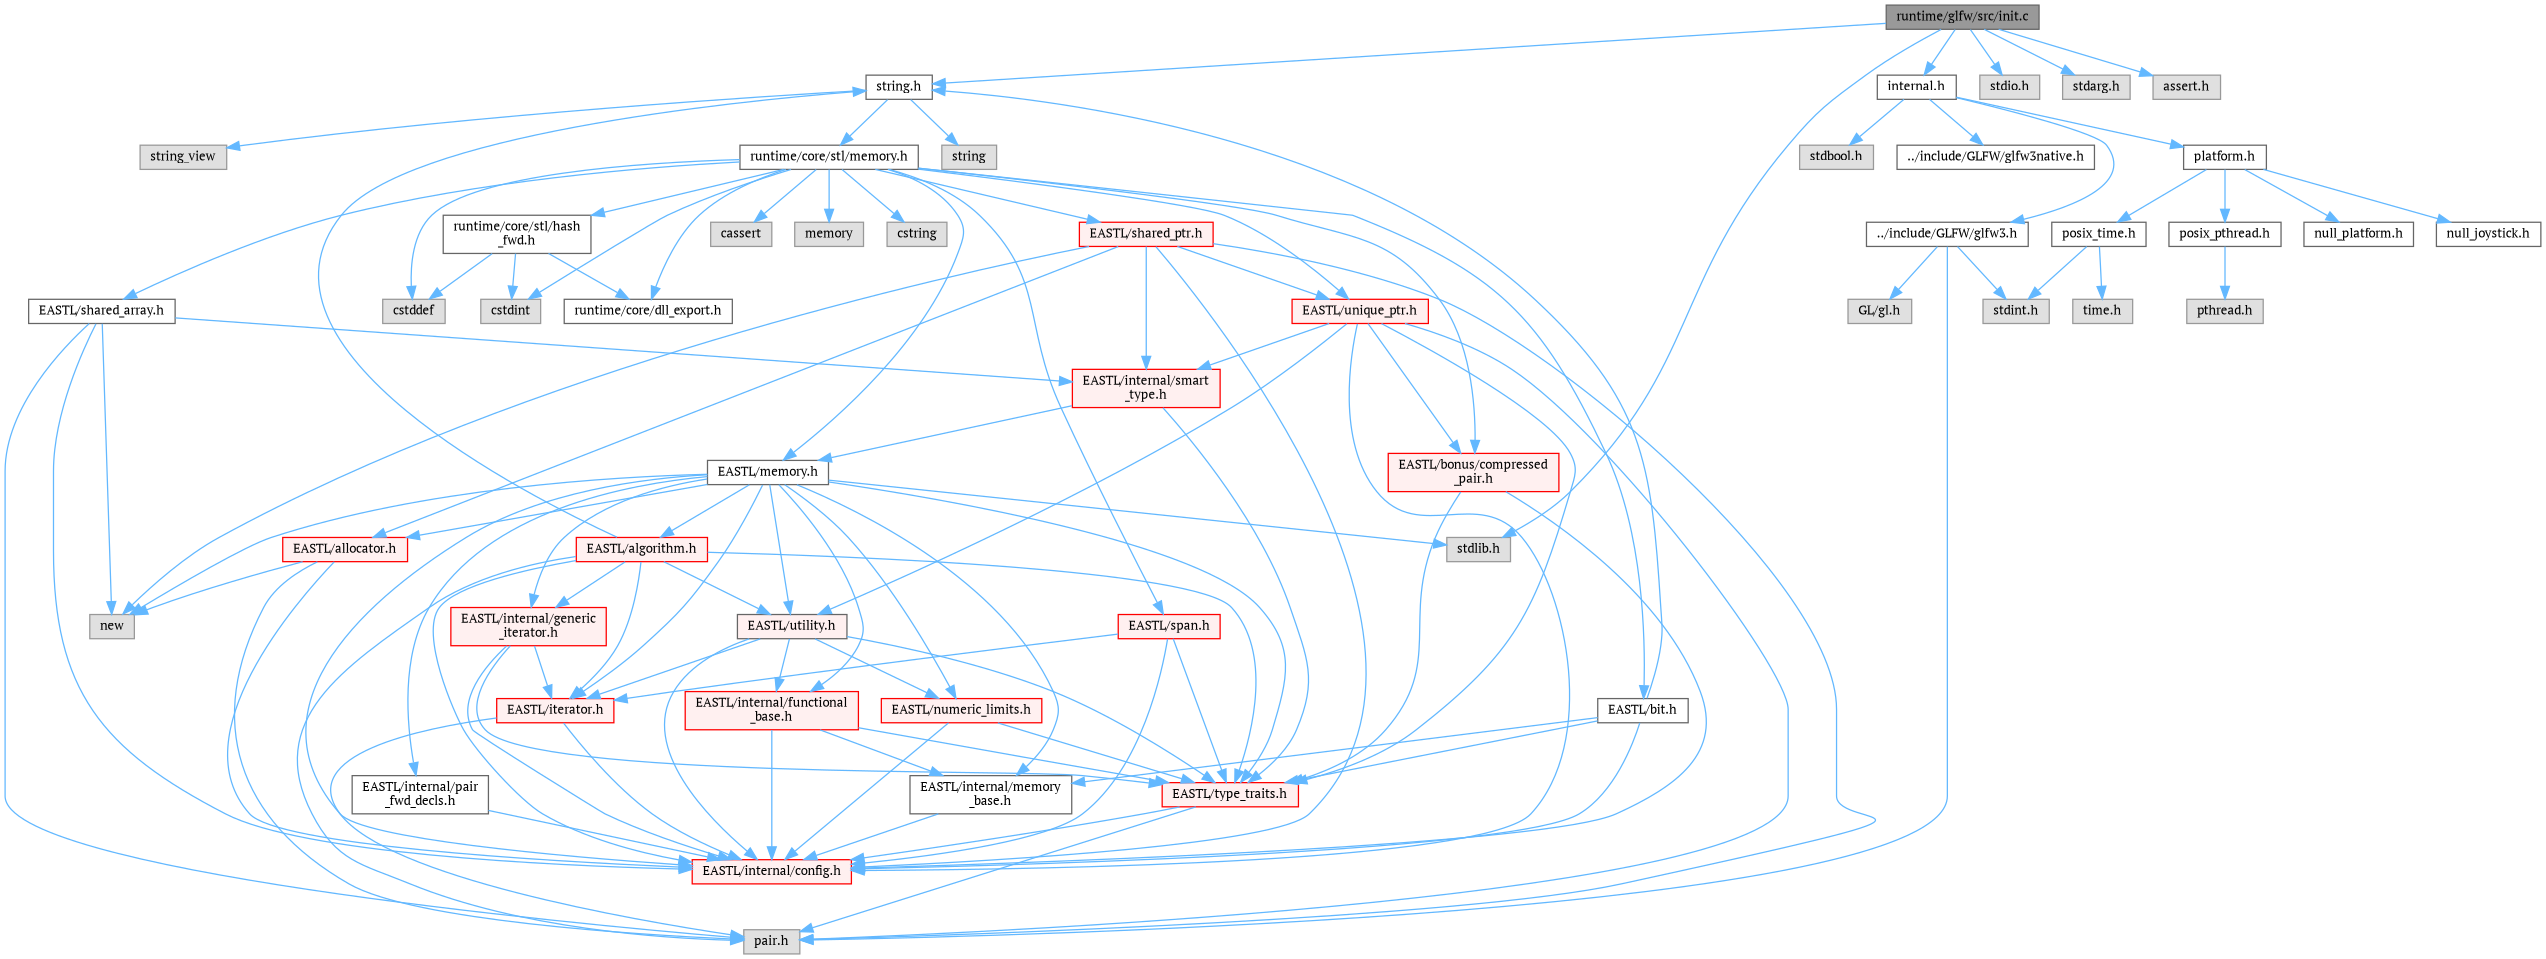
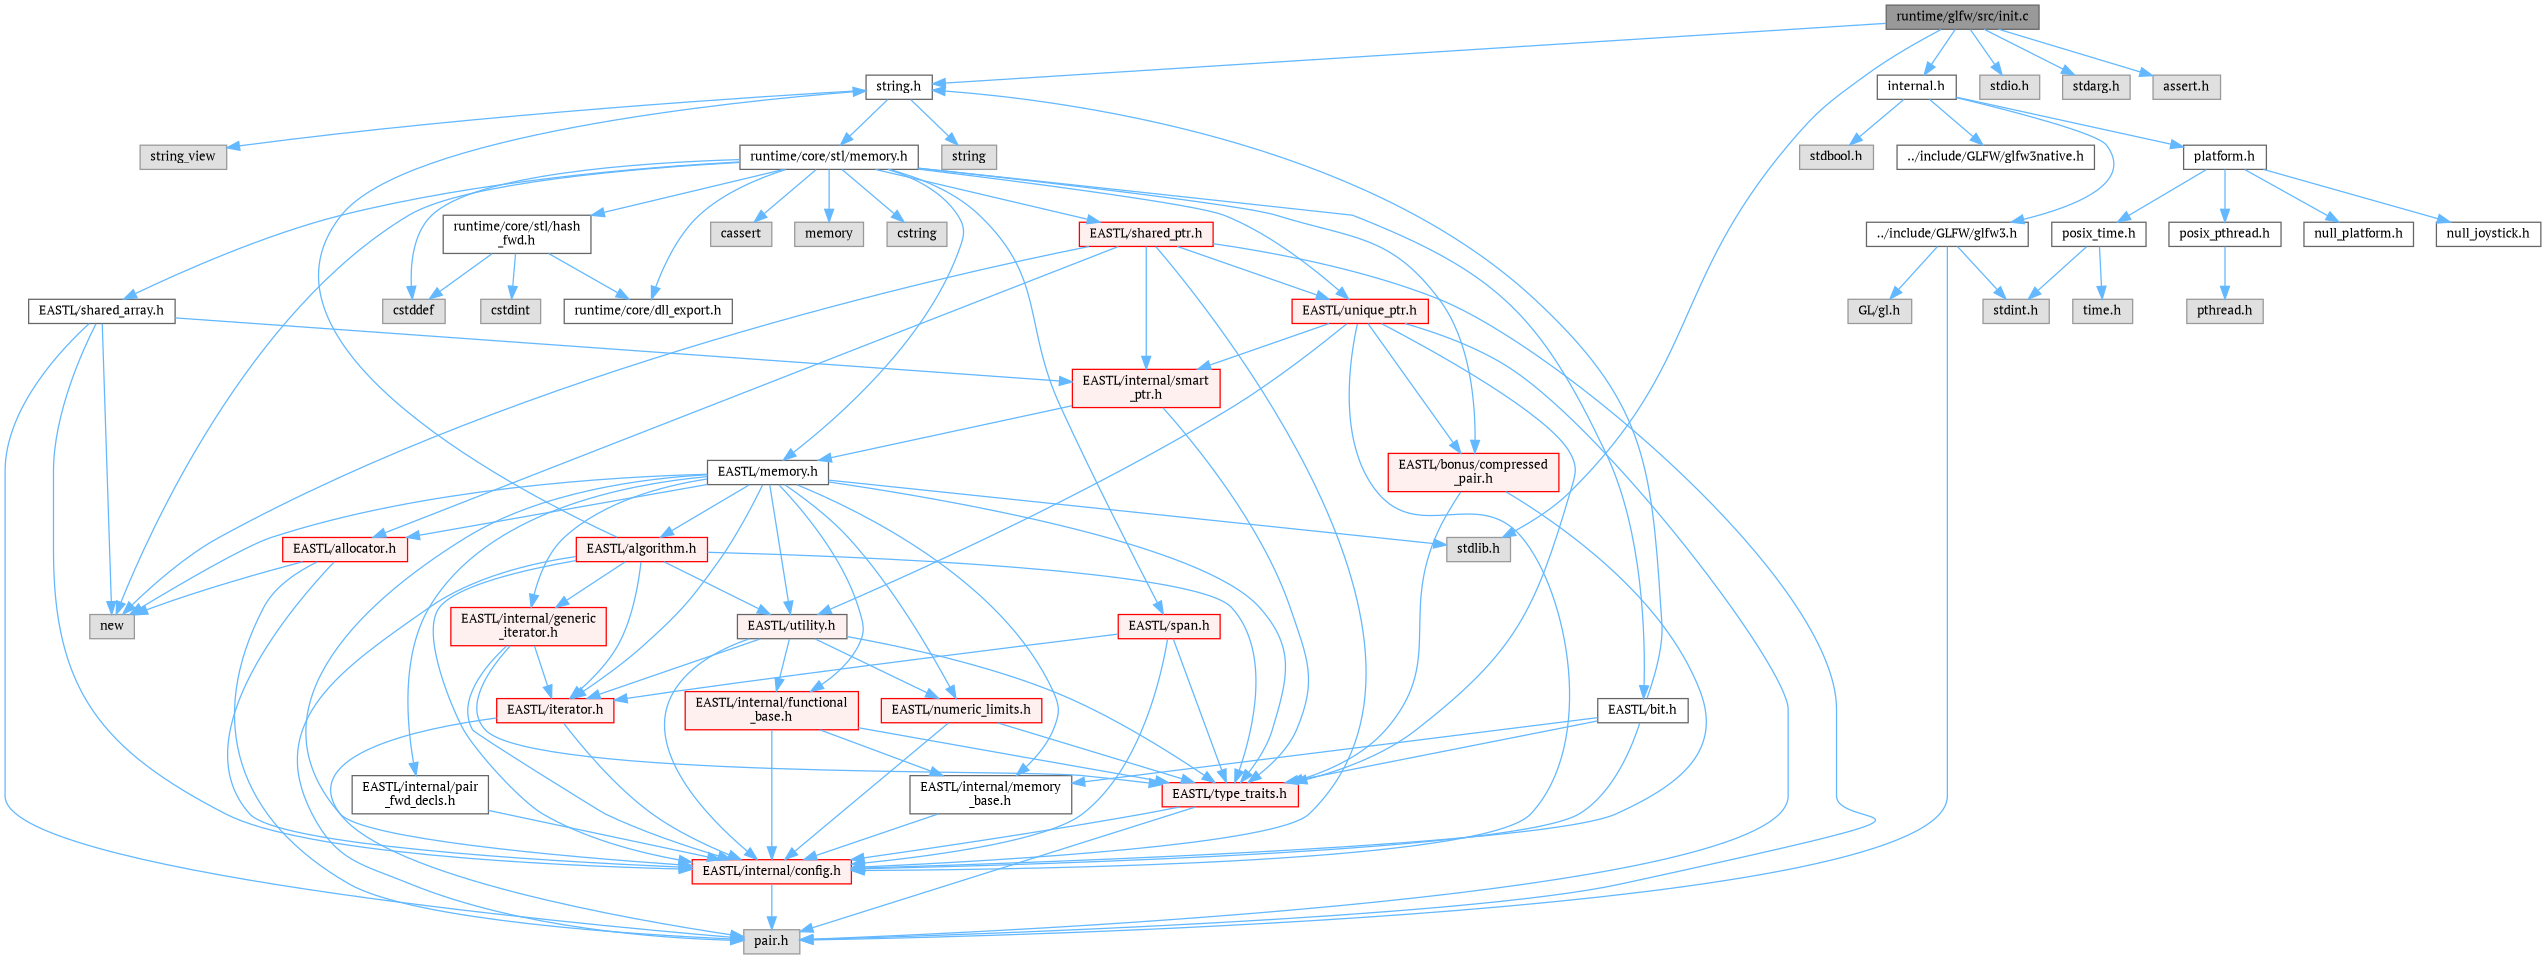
(660, 219) -> (347, 261)
(1146, 388) -> (1146, 388)
none -> (772, 901)
